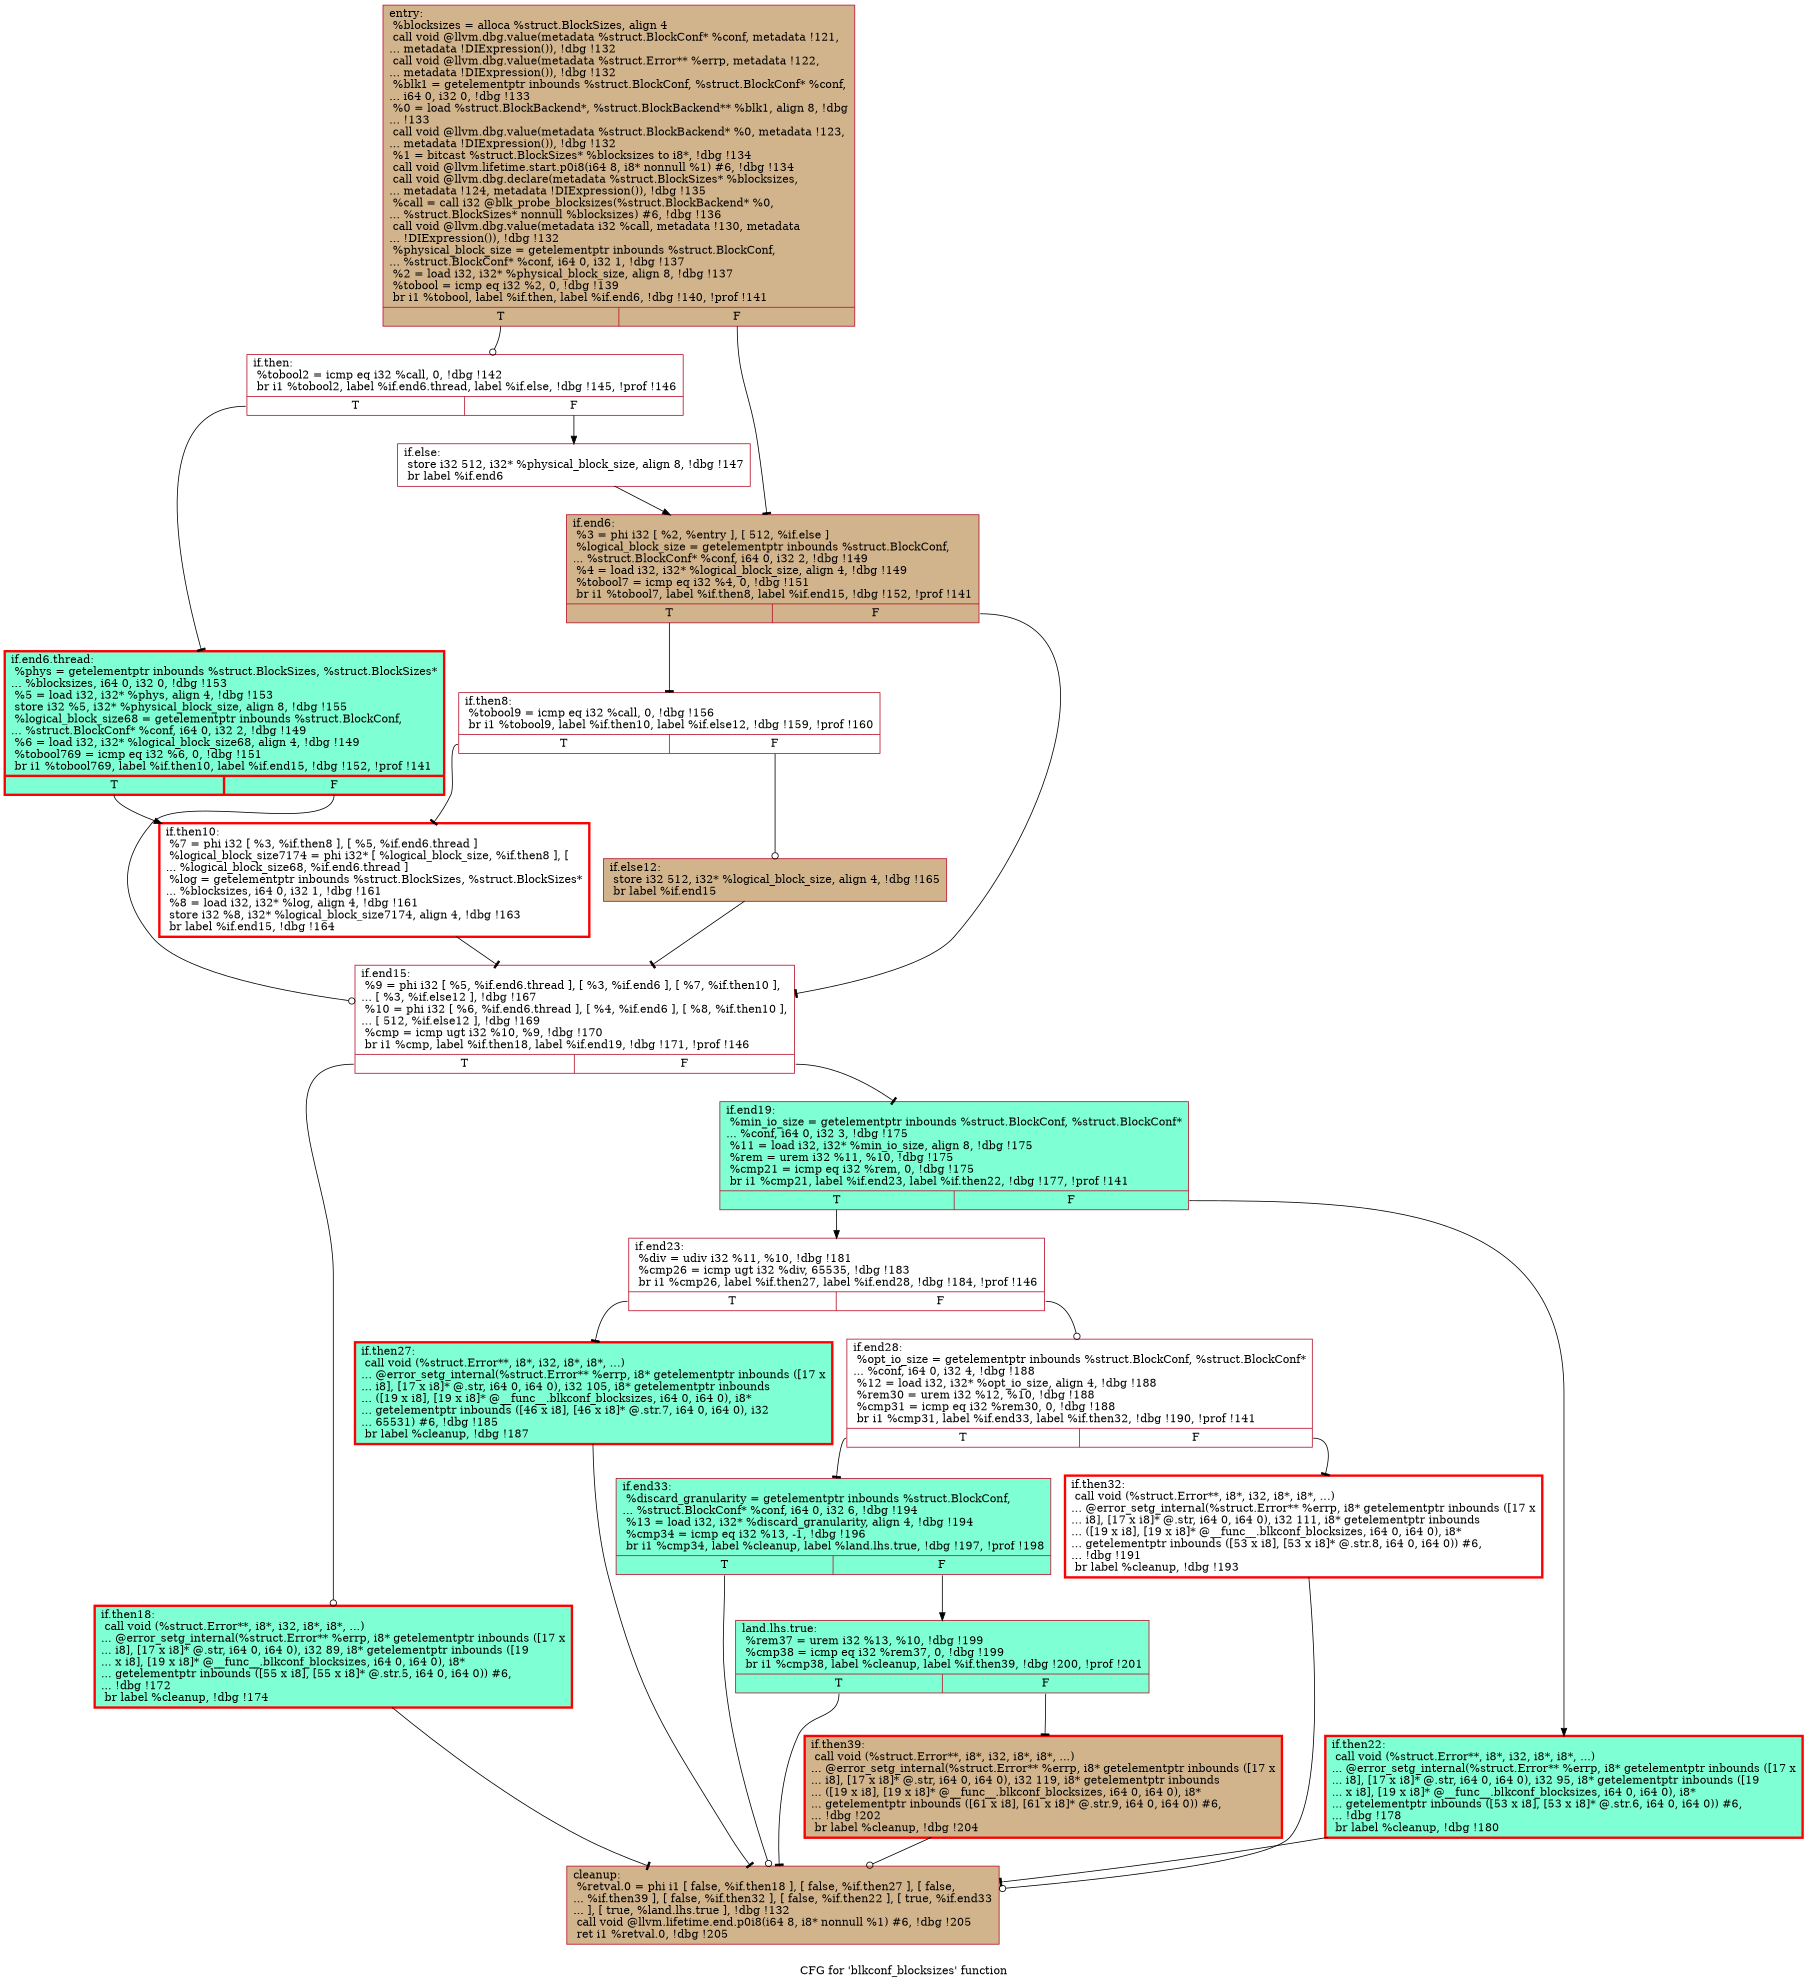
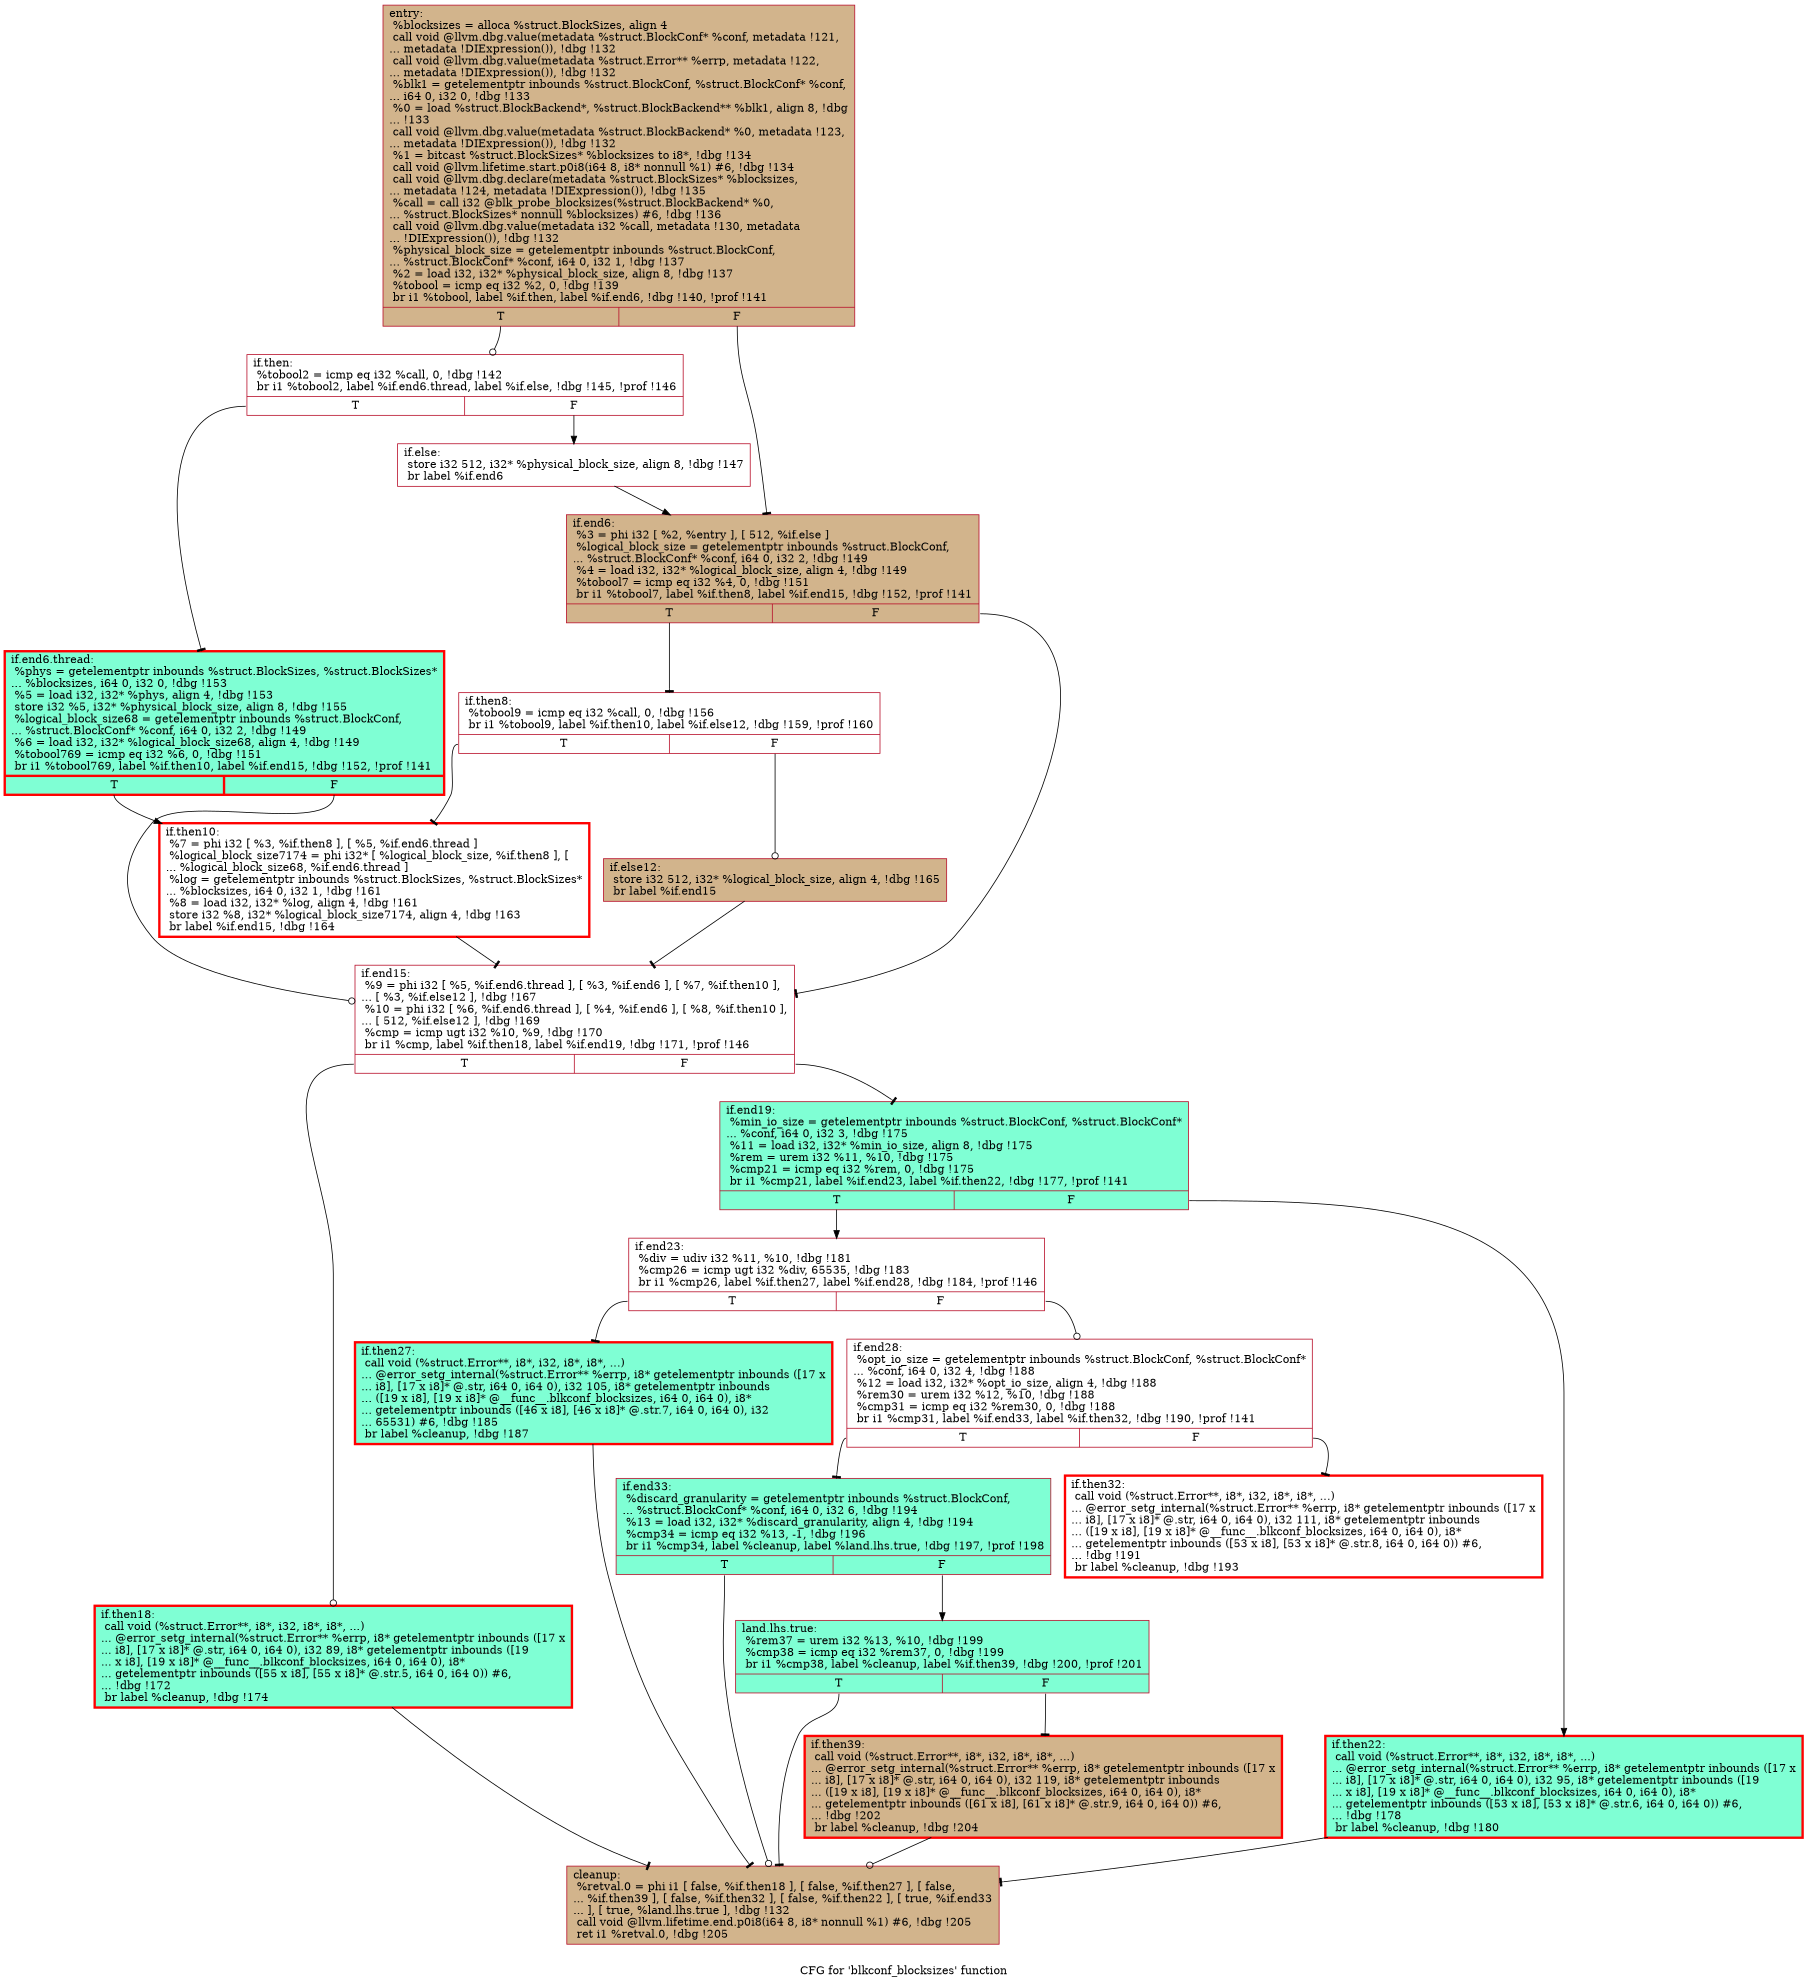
(1290, 1836) -> none
